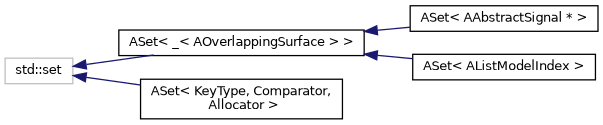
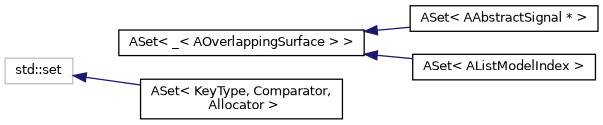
(120, 60) -> none
